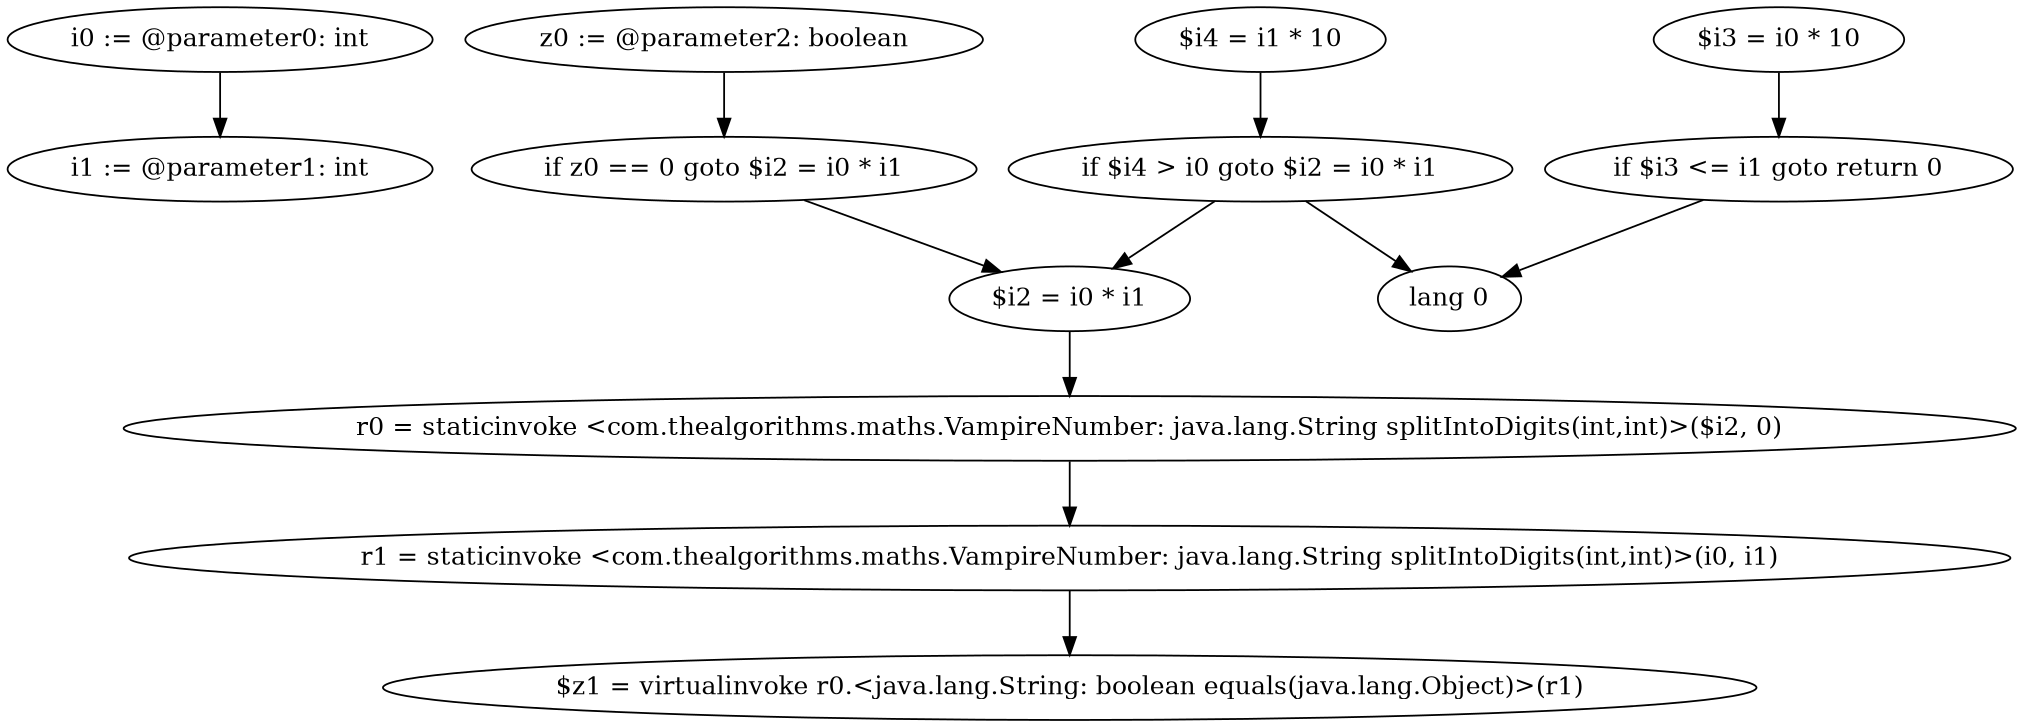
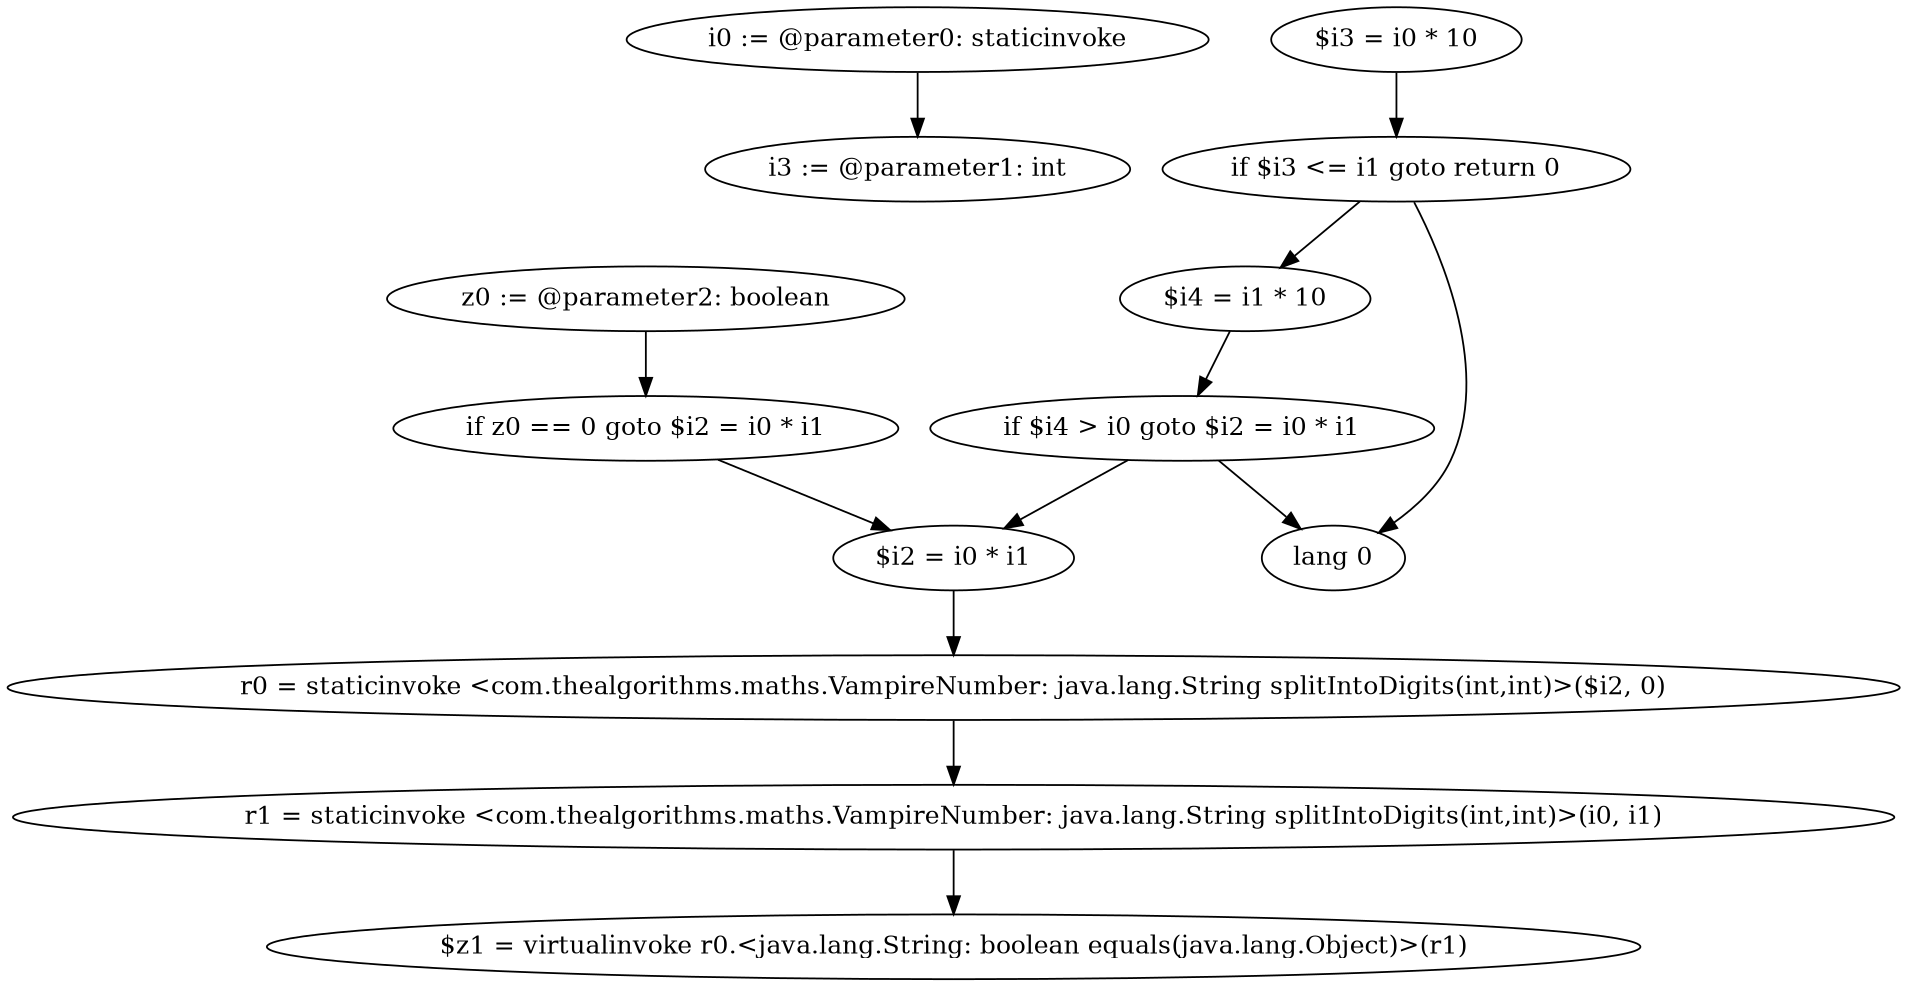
(220, 40) -> (918, 40)
(220, 169) -> (918, 169)
none -> (1327, 229)
